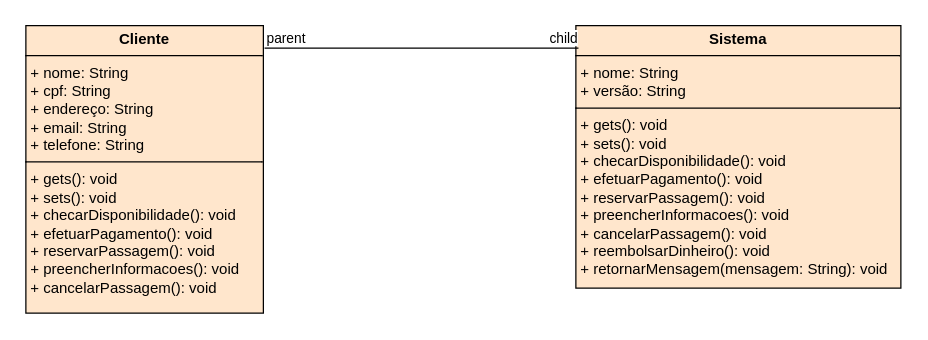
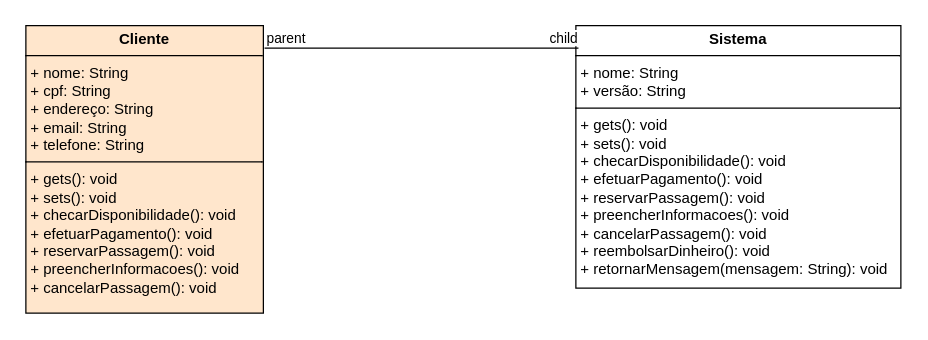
(738, 157) -> (738, 157)
